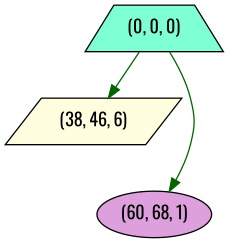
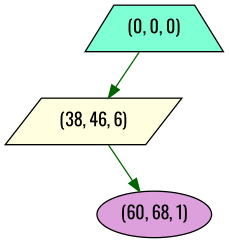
(194, 115) -> (121, 163)
